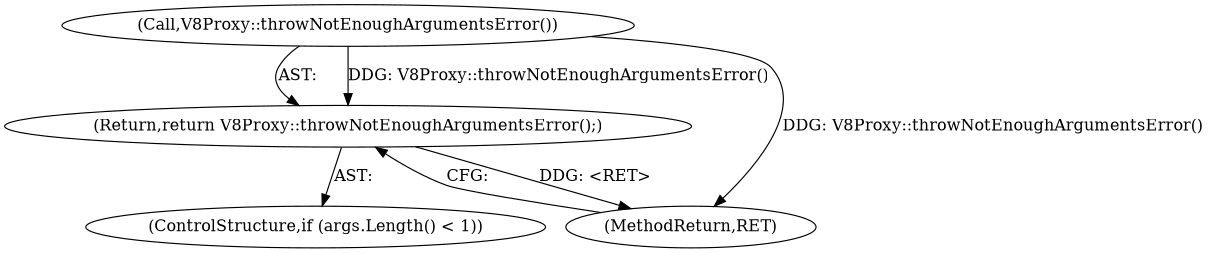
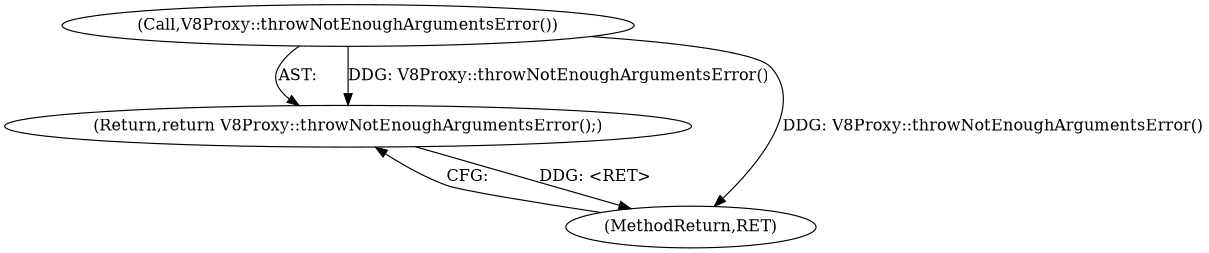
(316, 227) -> none
